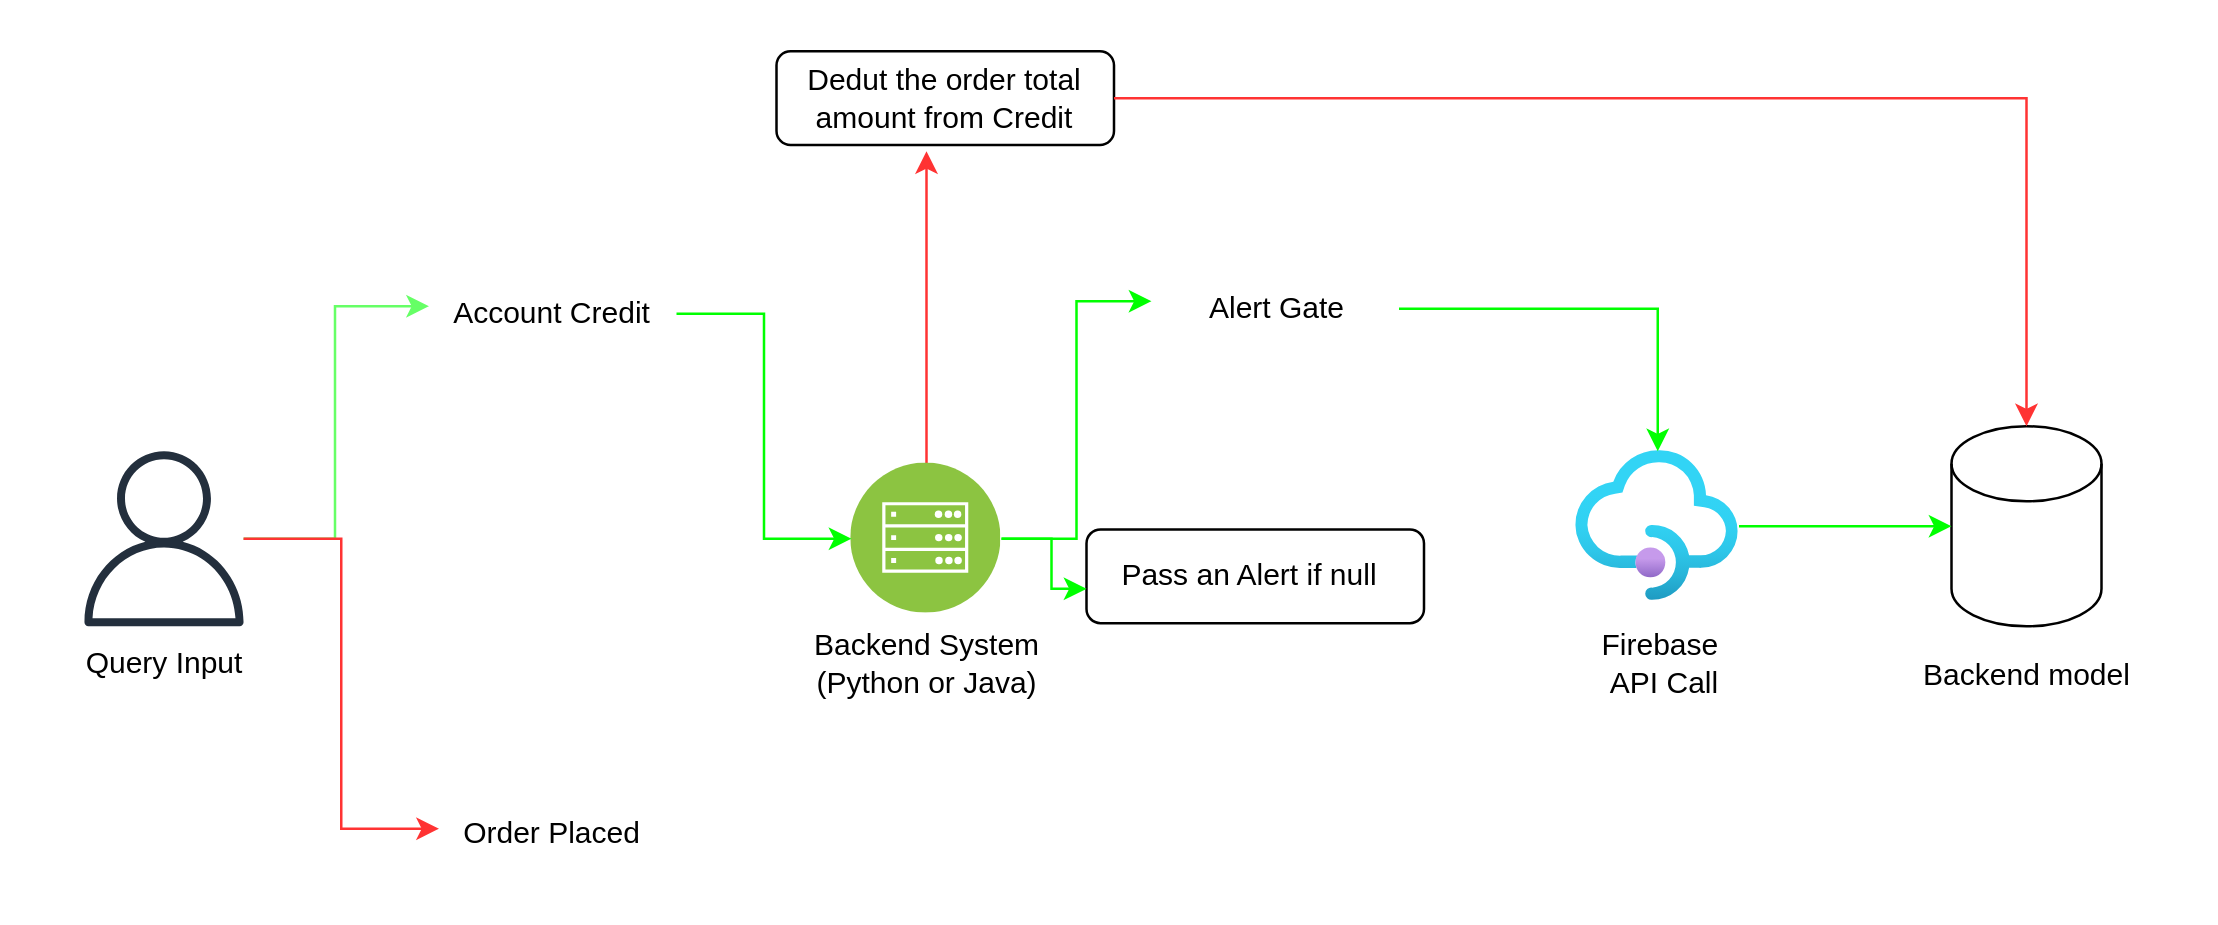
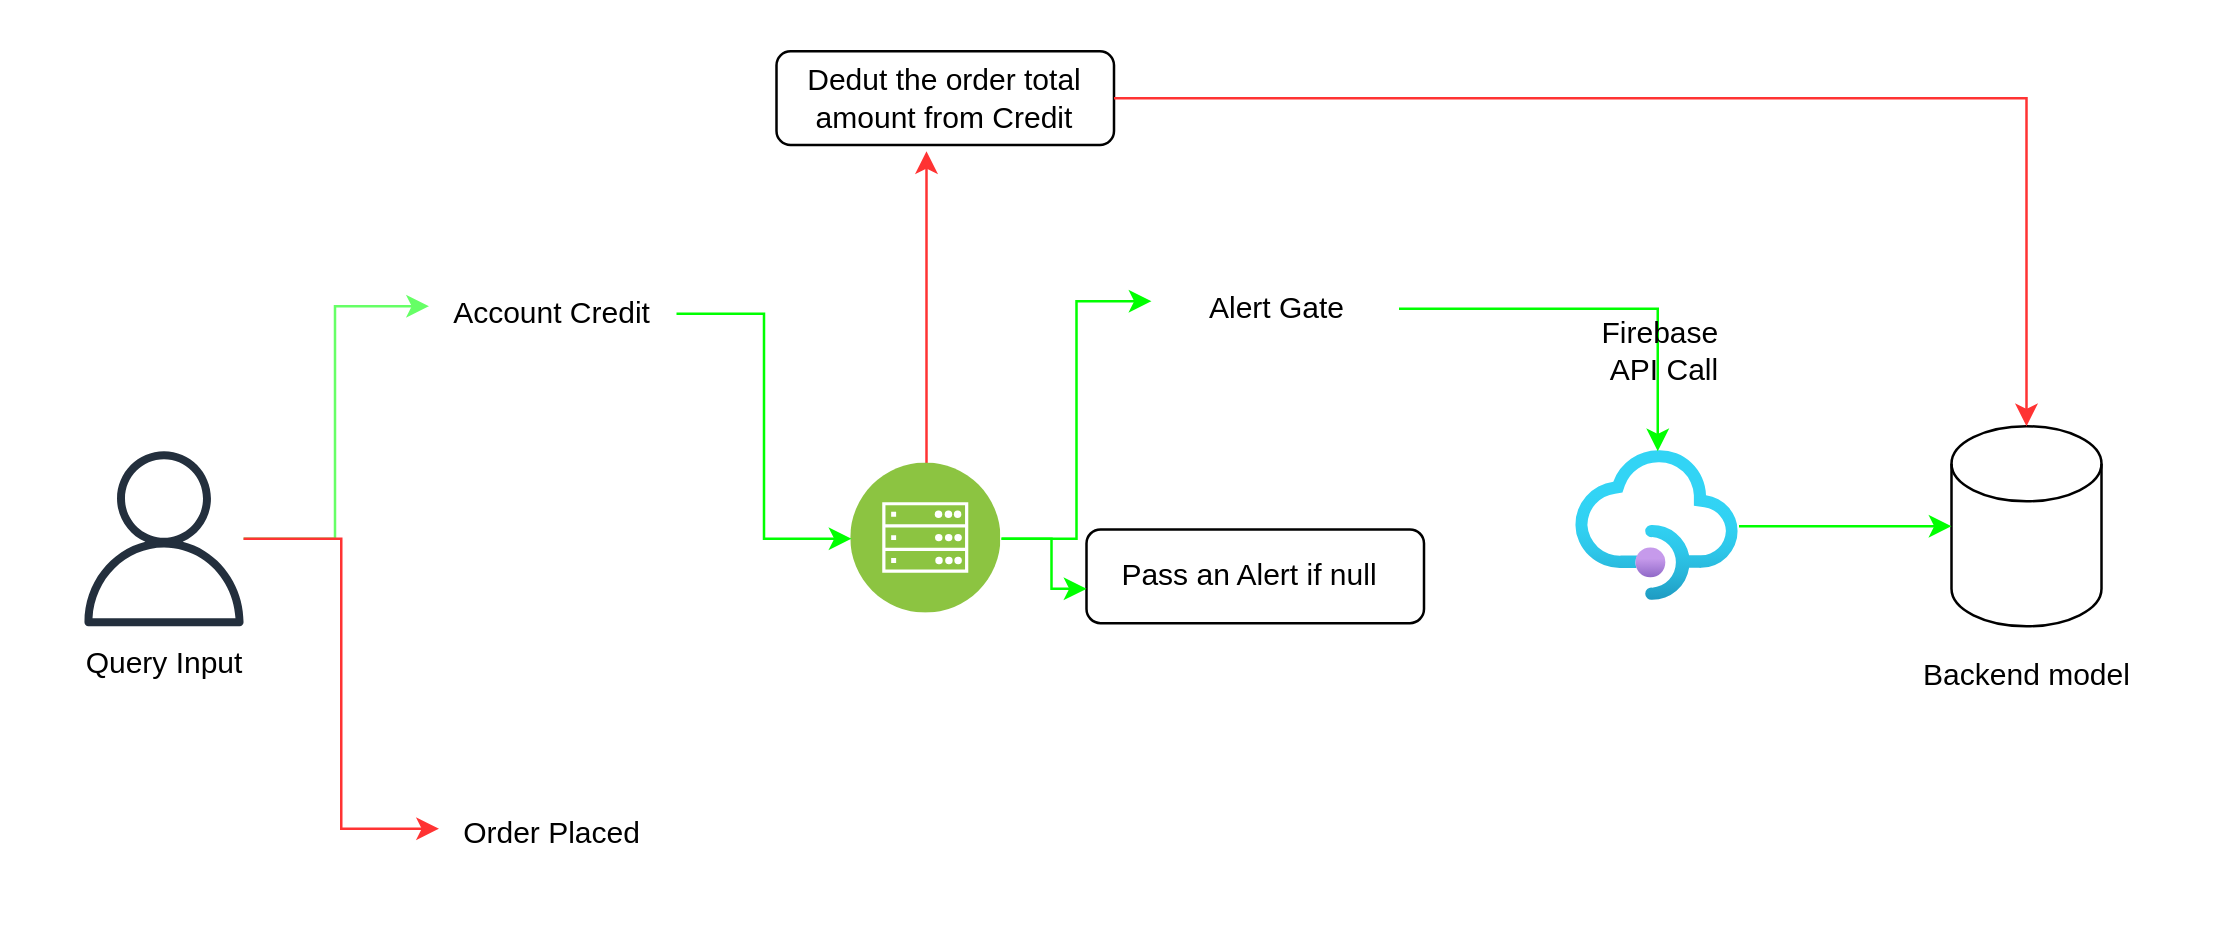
(926, 664) -> none
(1664, 664) -> (1664, 351)
